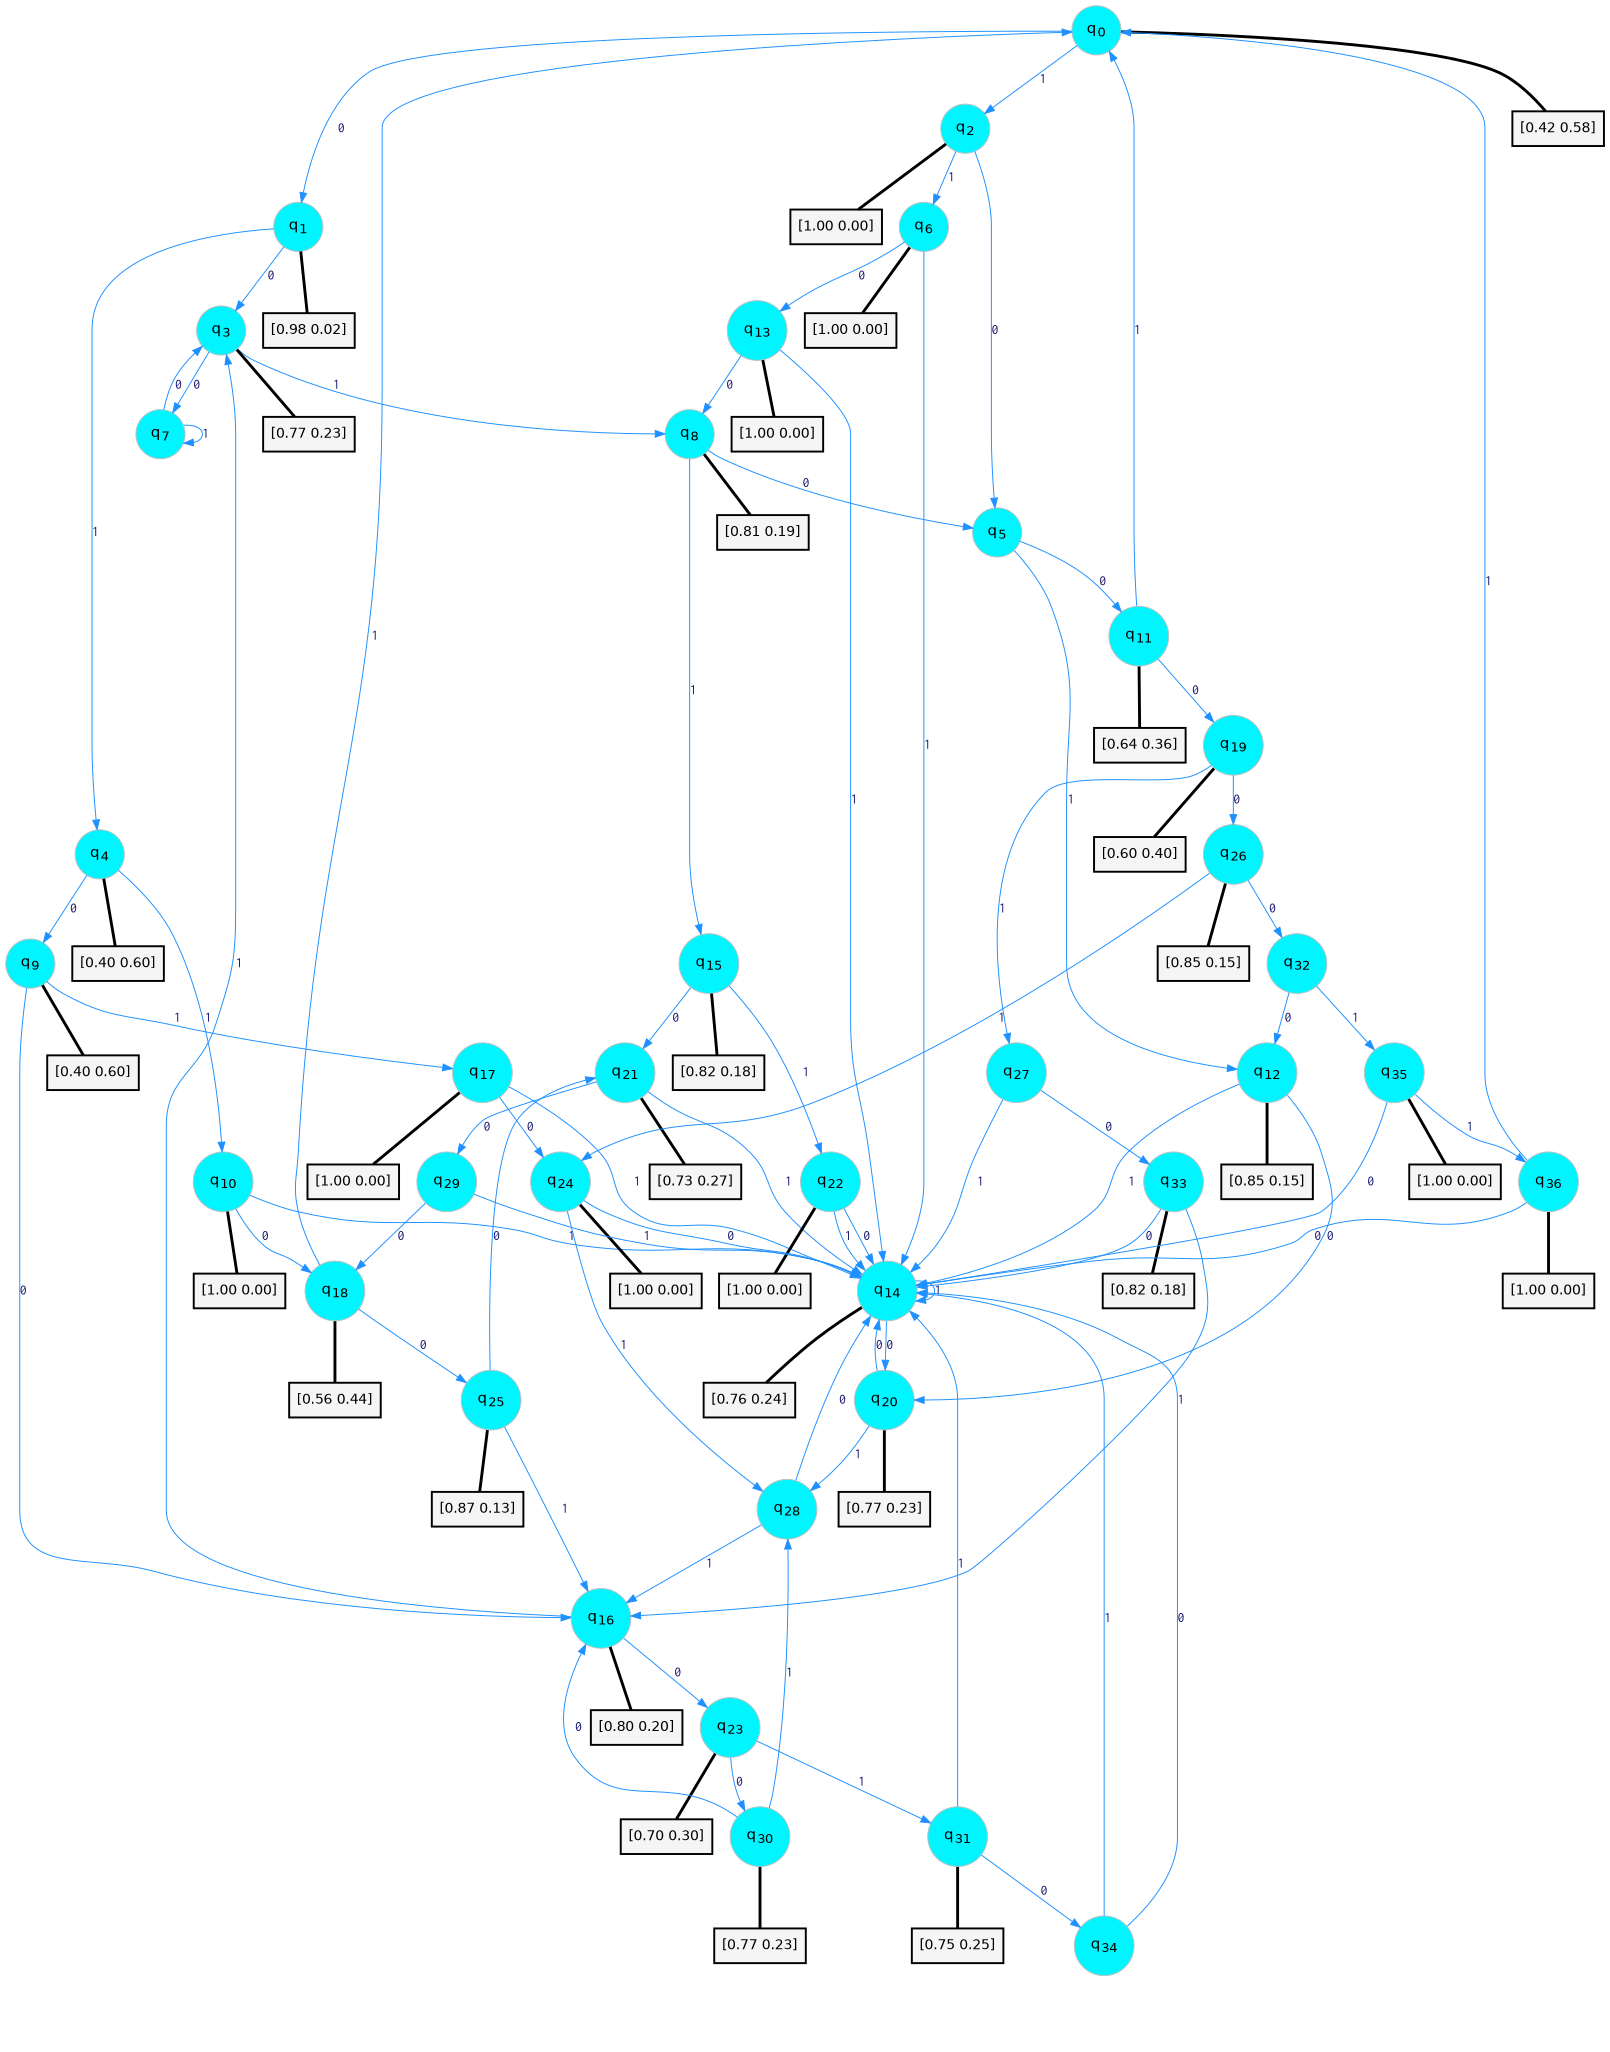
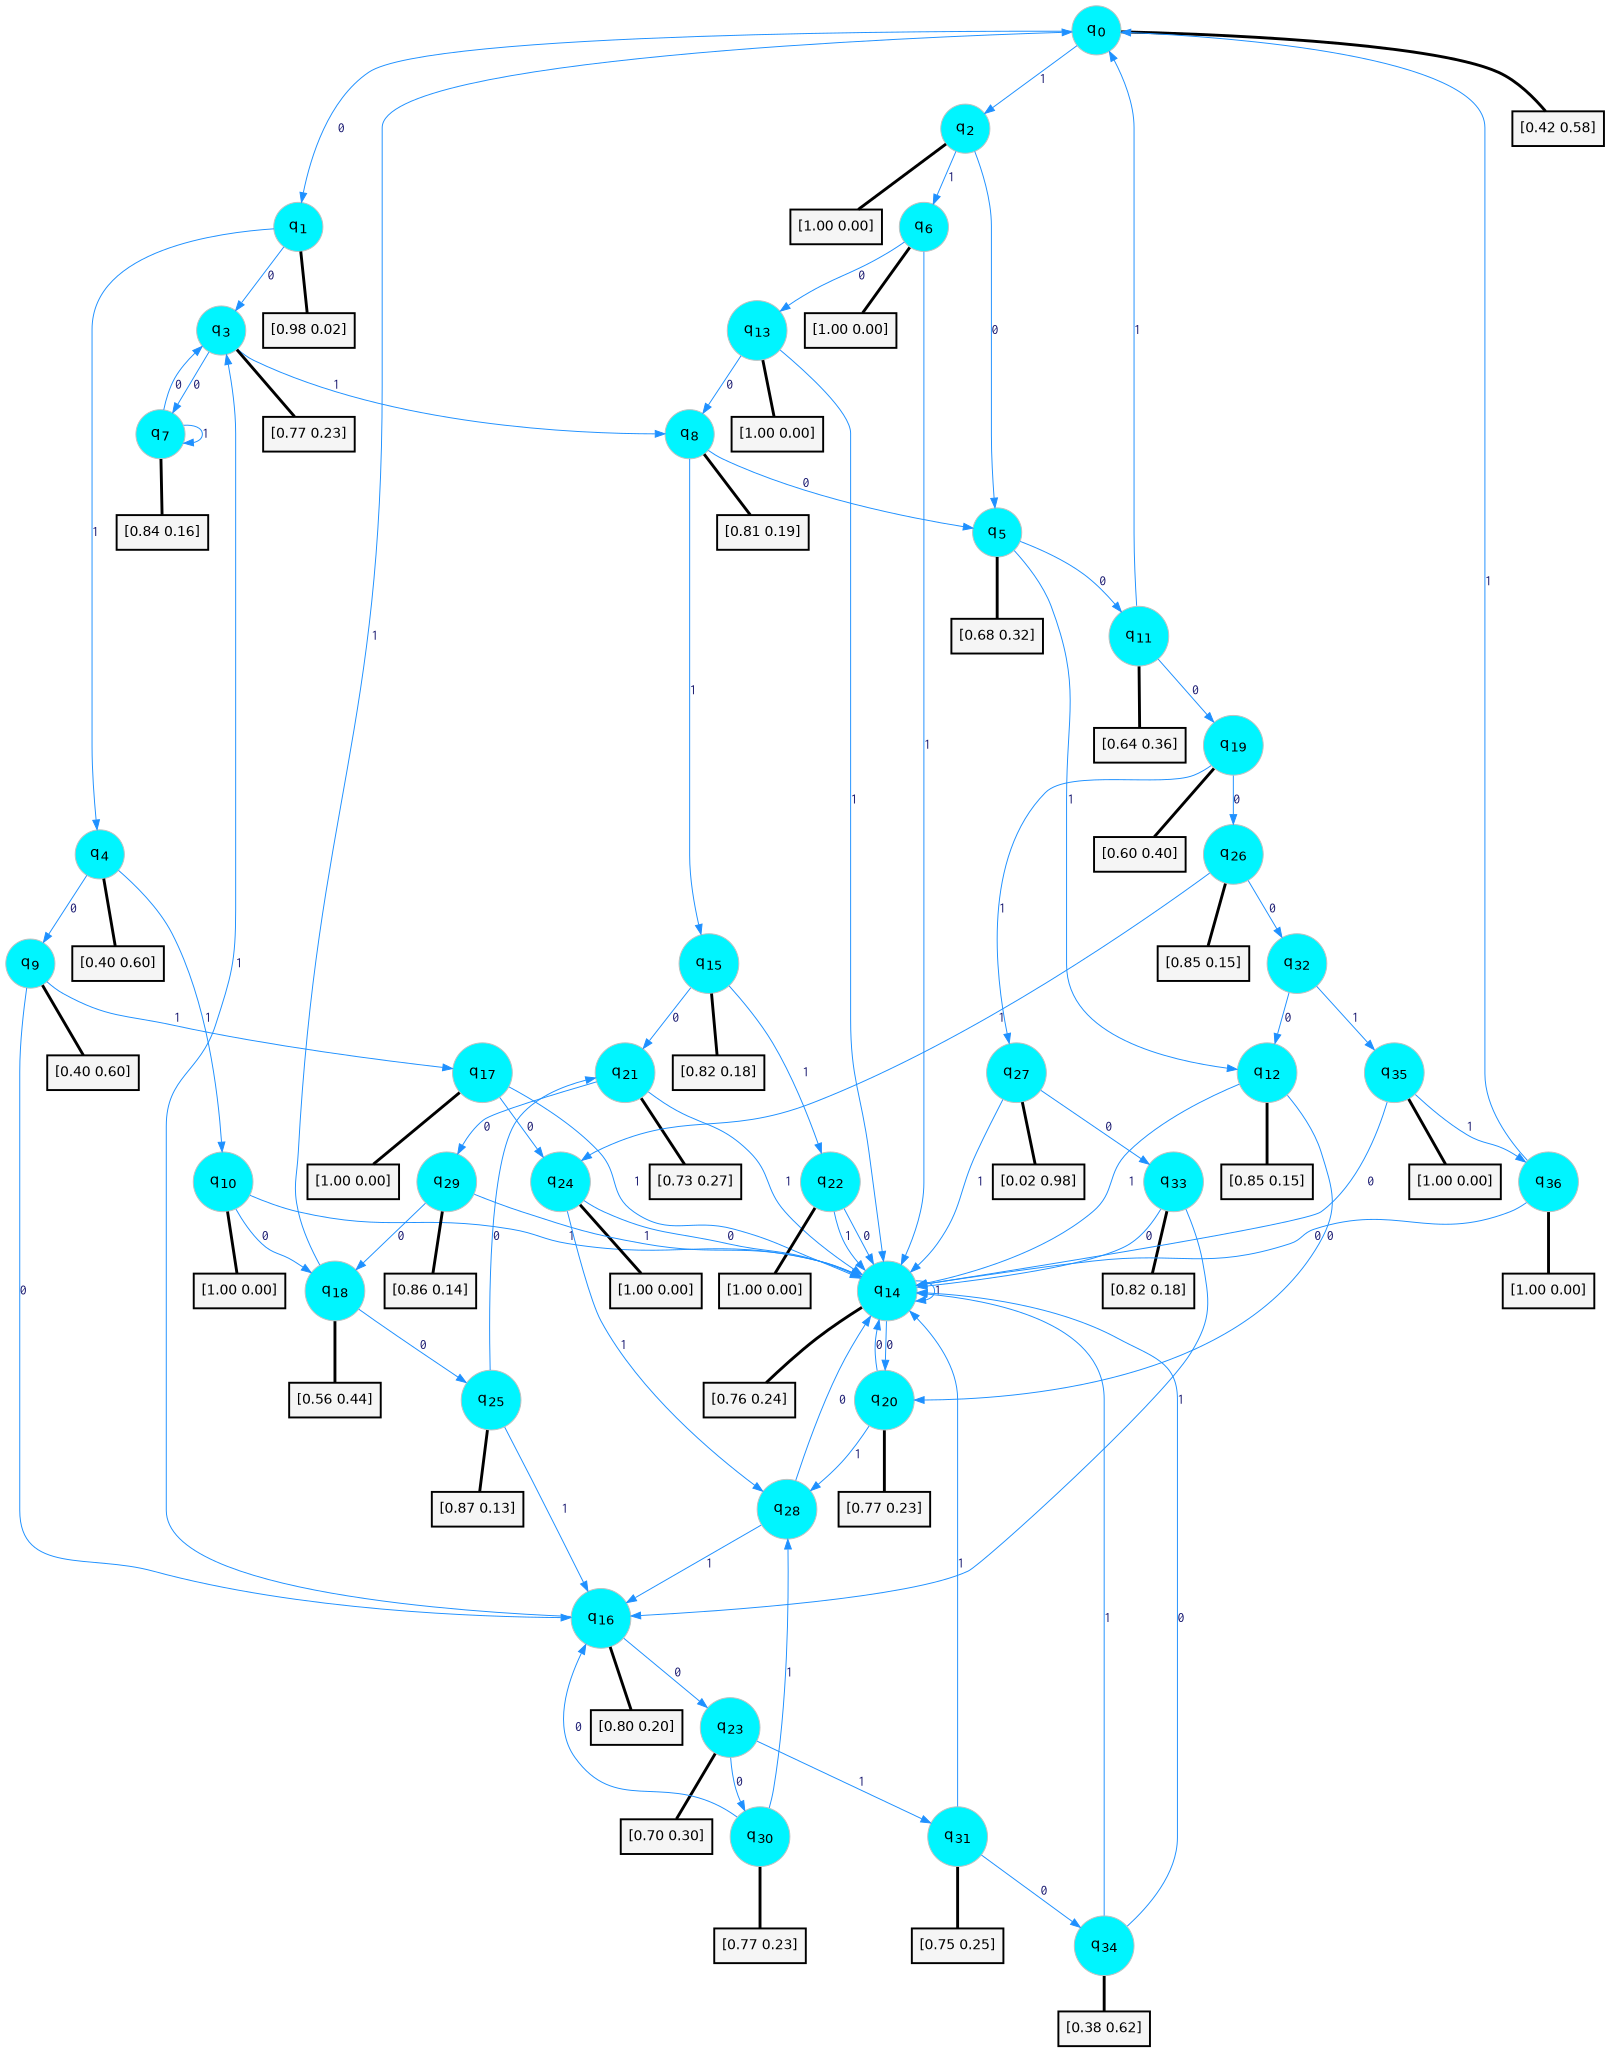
none -> (162, 532)
none -> (997, 636)
none -> (1039, 1182)
none -> (430, 1291)
none -> (1104, 2029)
